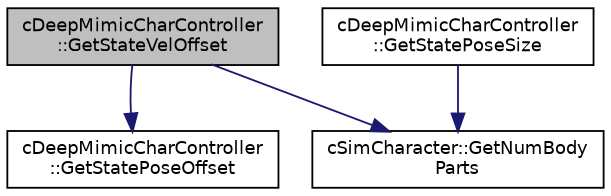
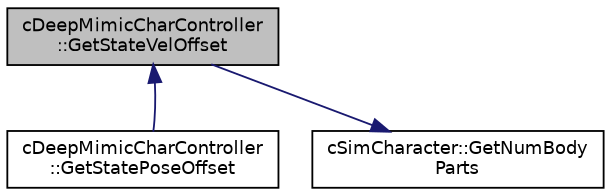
(458, 37) -> none
(131, 89) -> (155, 107)
